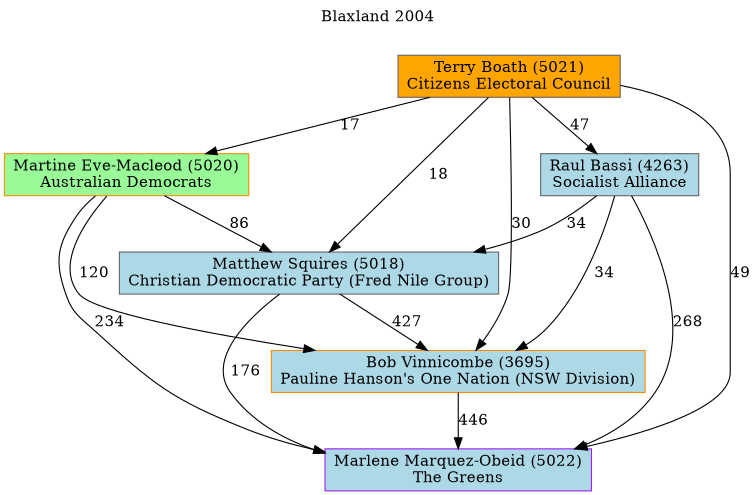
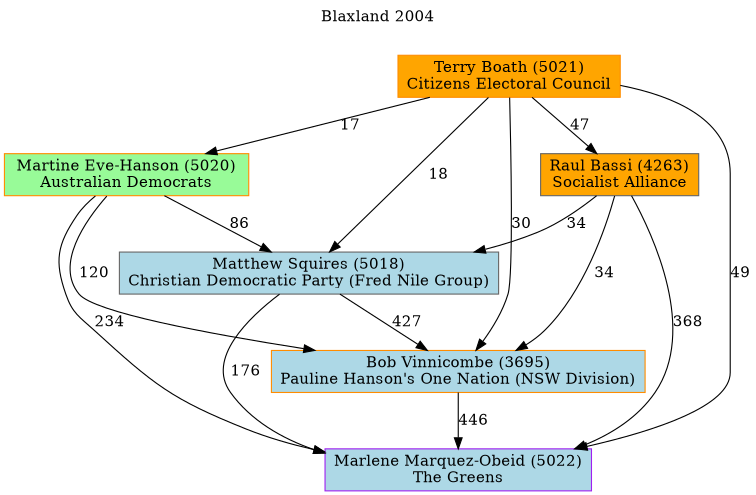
(509, 76) -> (509, 76)
(127, 175) -> (127, 175)
(620, 175) -> (620, 175)
(688, 322) -> (688, 322)
